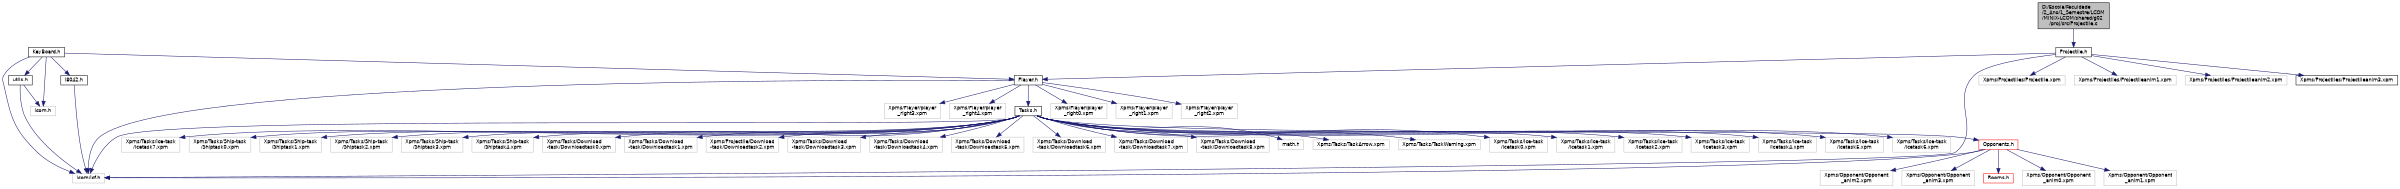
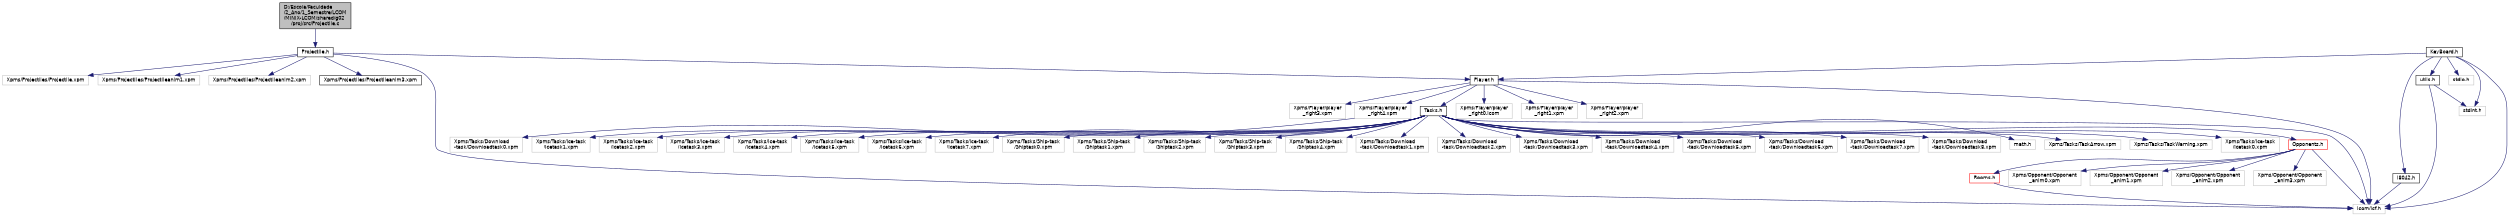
none -> (2461, 80)
(43, 111) -> (2472, 111)
(1079, 111) -> (1484, 111)
(821, 135) -> (859, 127)
(742, 145) -> (1474, 145)
none -> (2170, 202)
